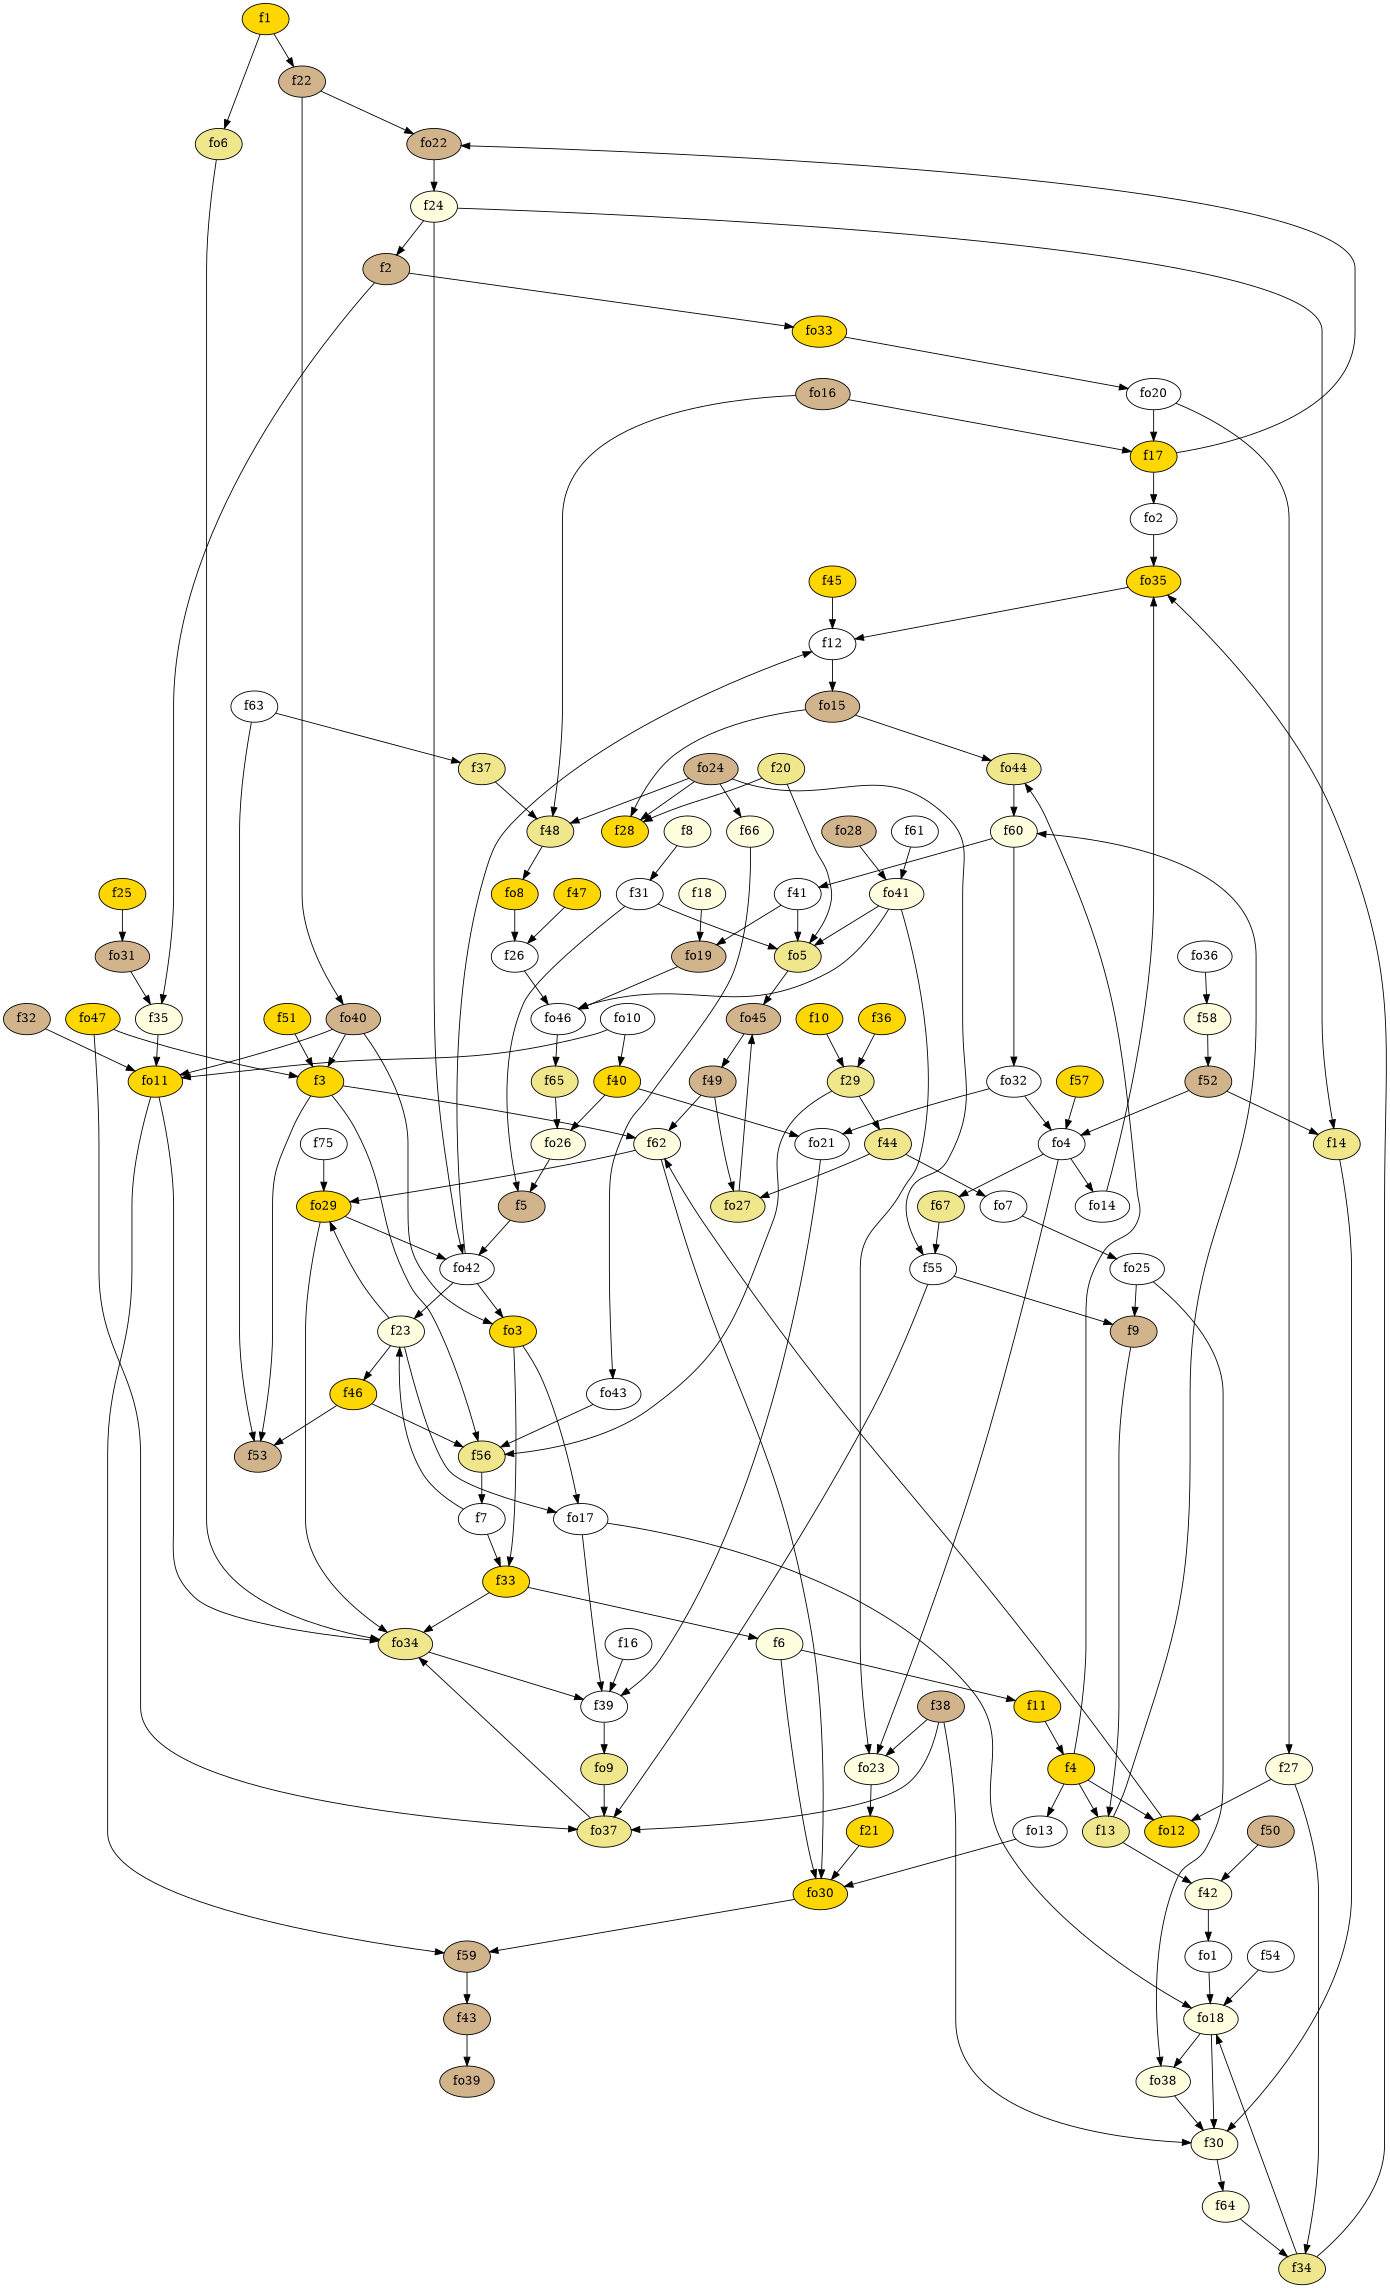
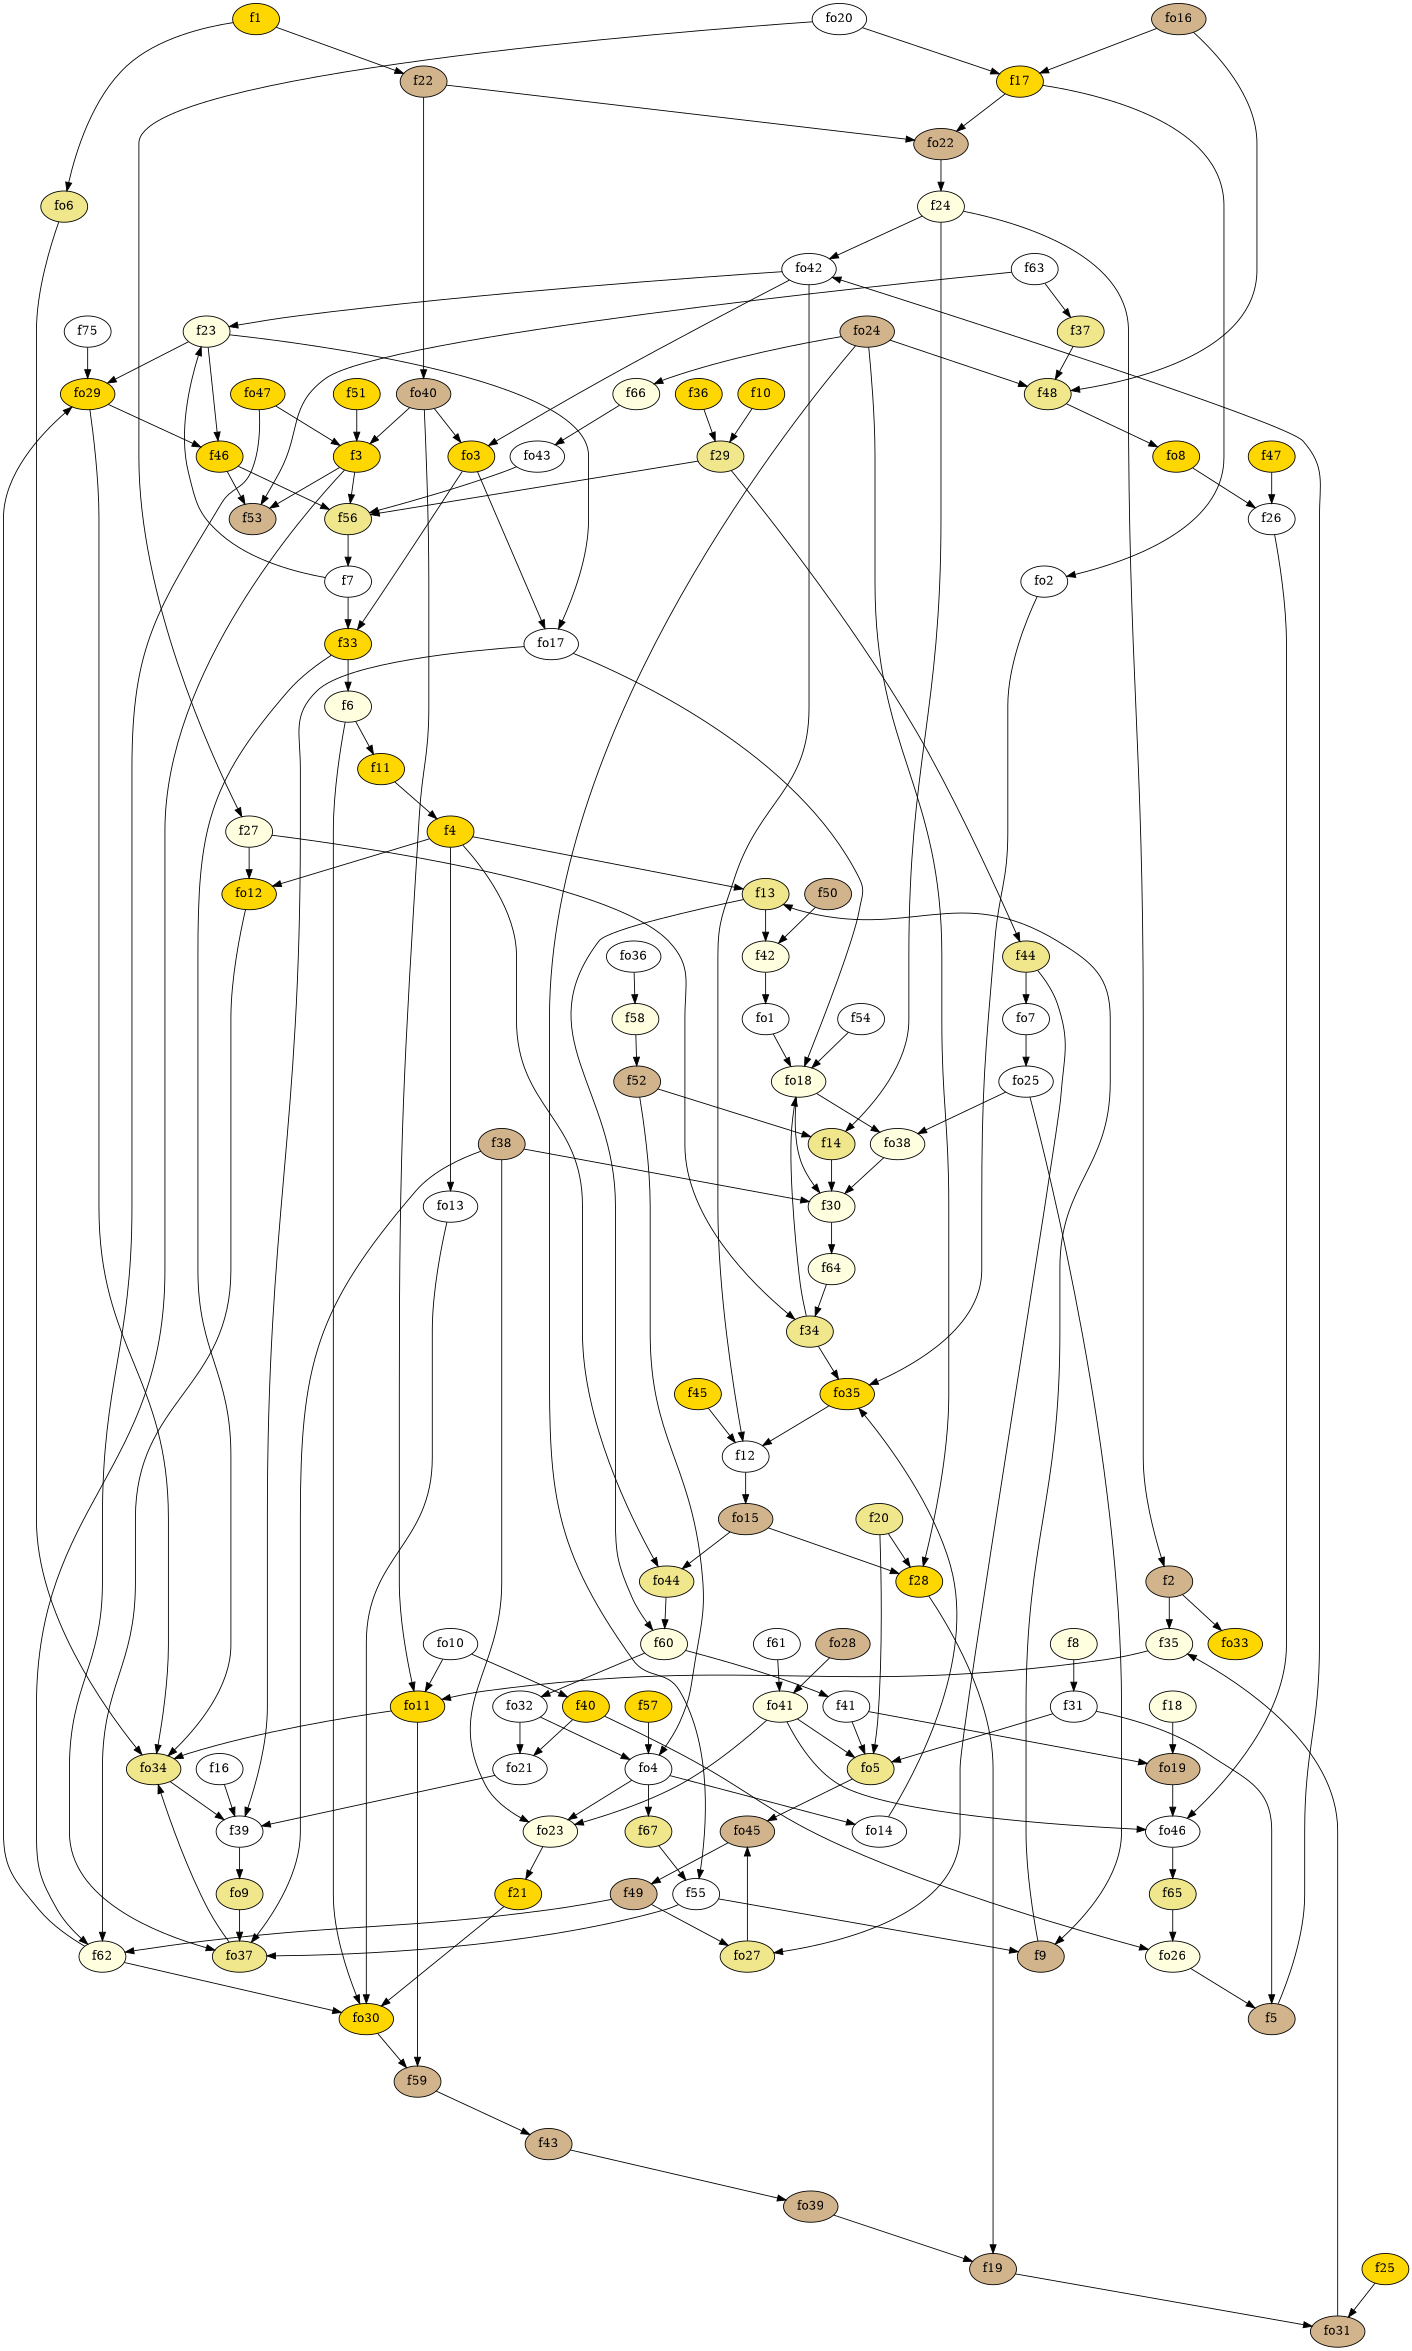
(982, 362) -> none
(27, 1019) -> none
(398, 1239) -> (151, 424)
none -> (993, 2269)
